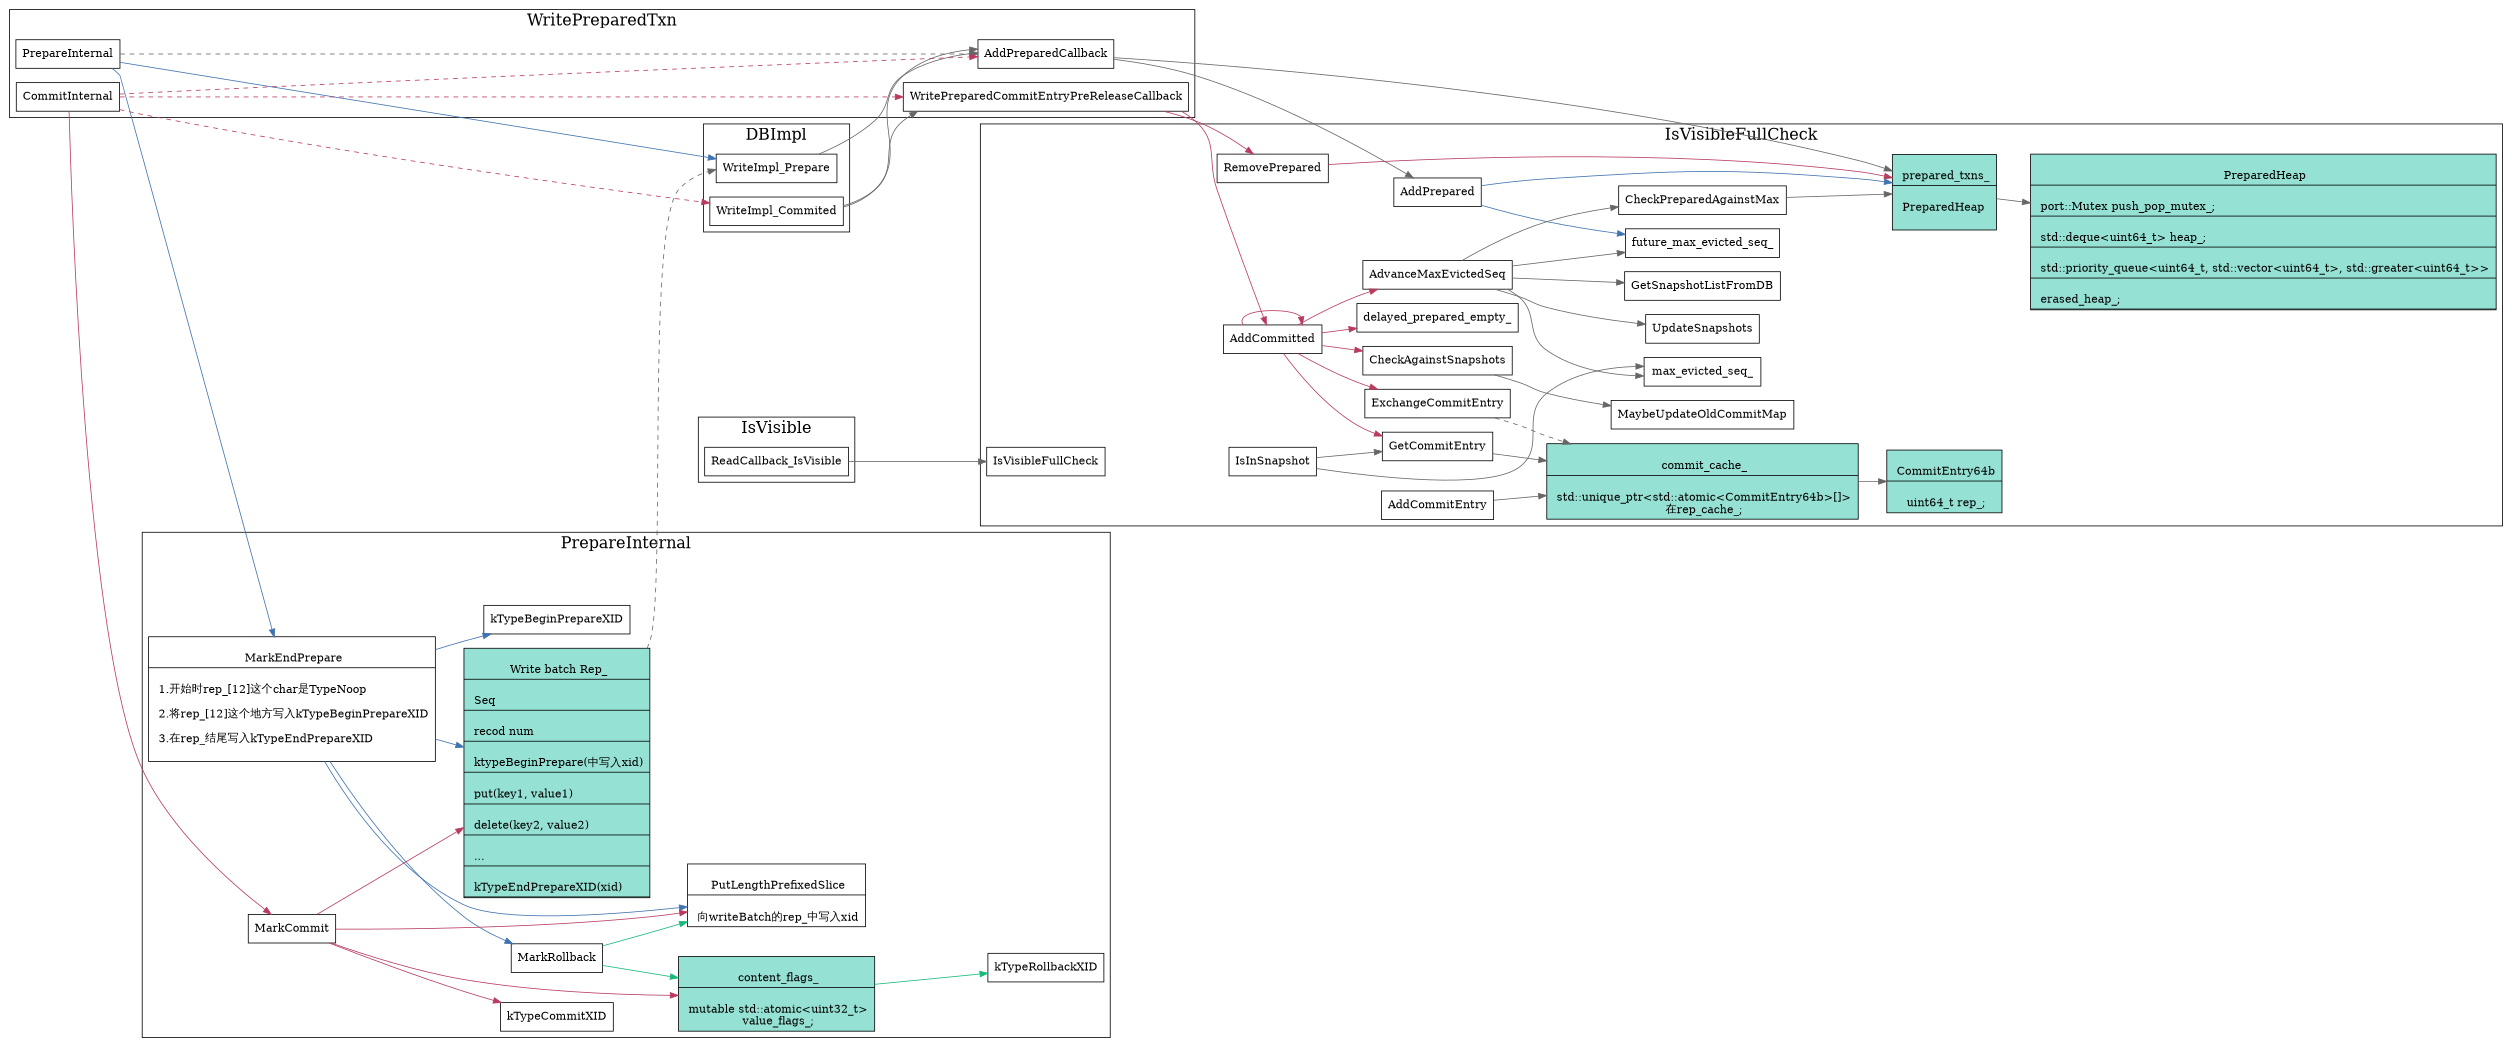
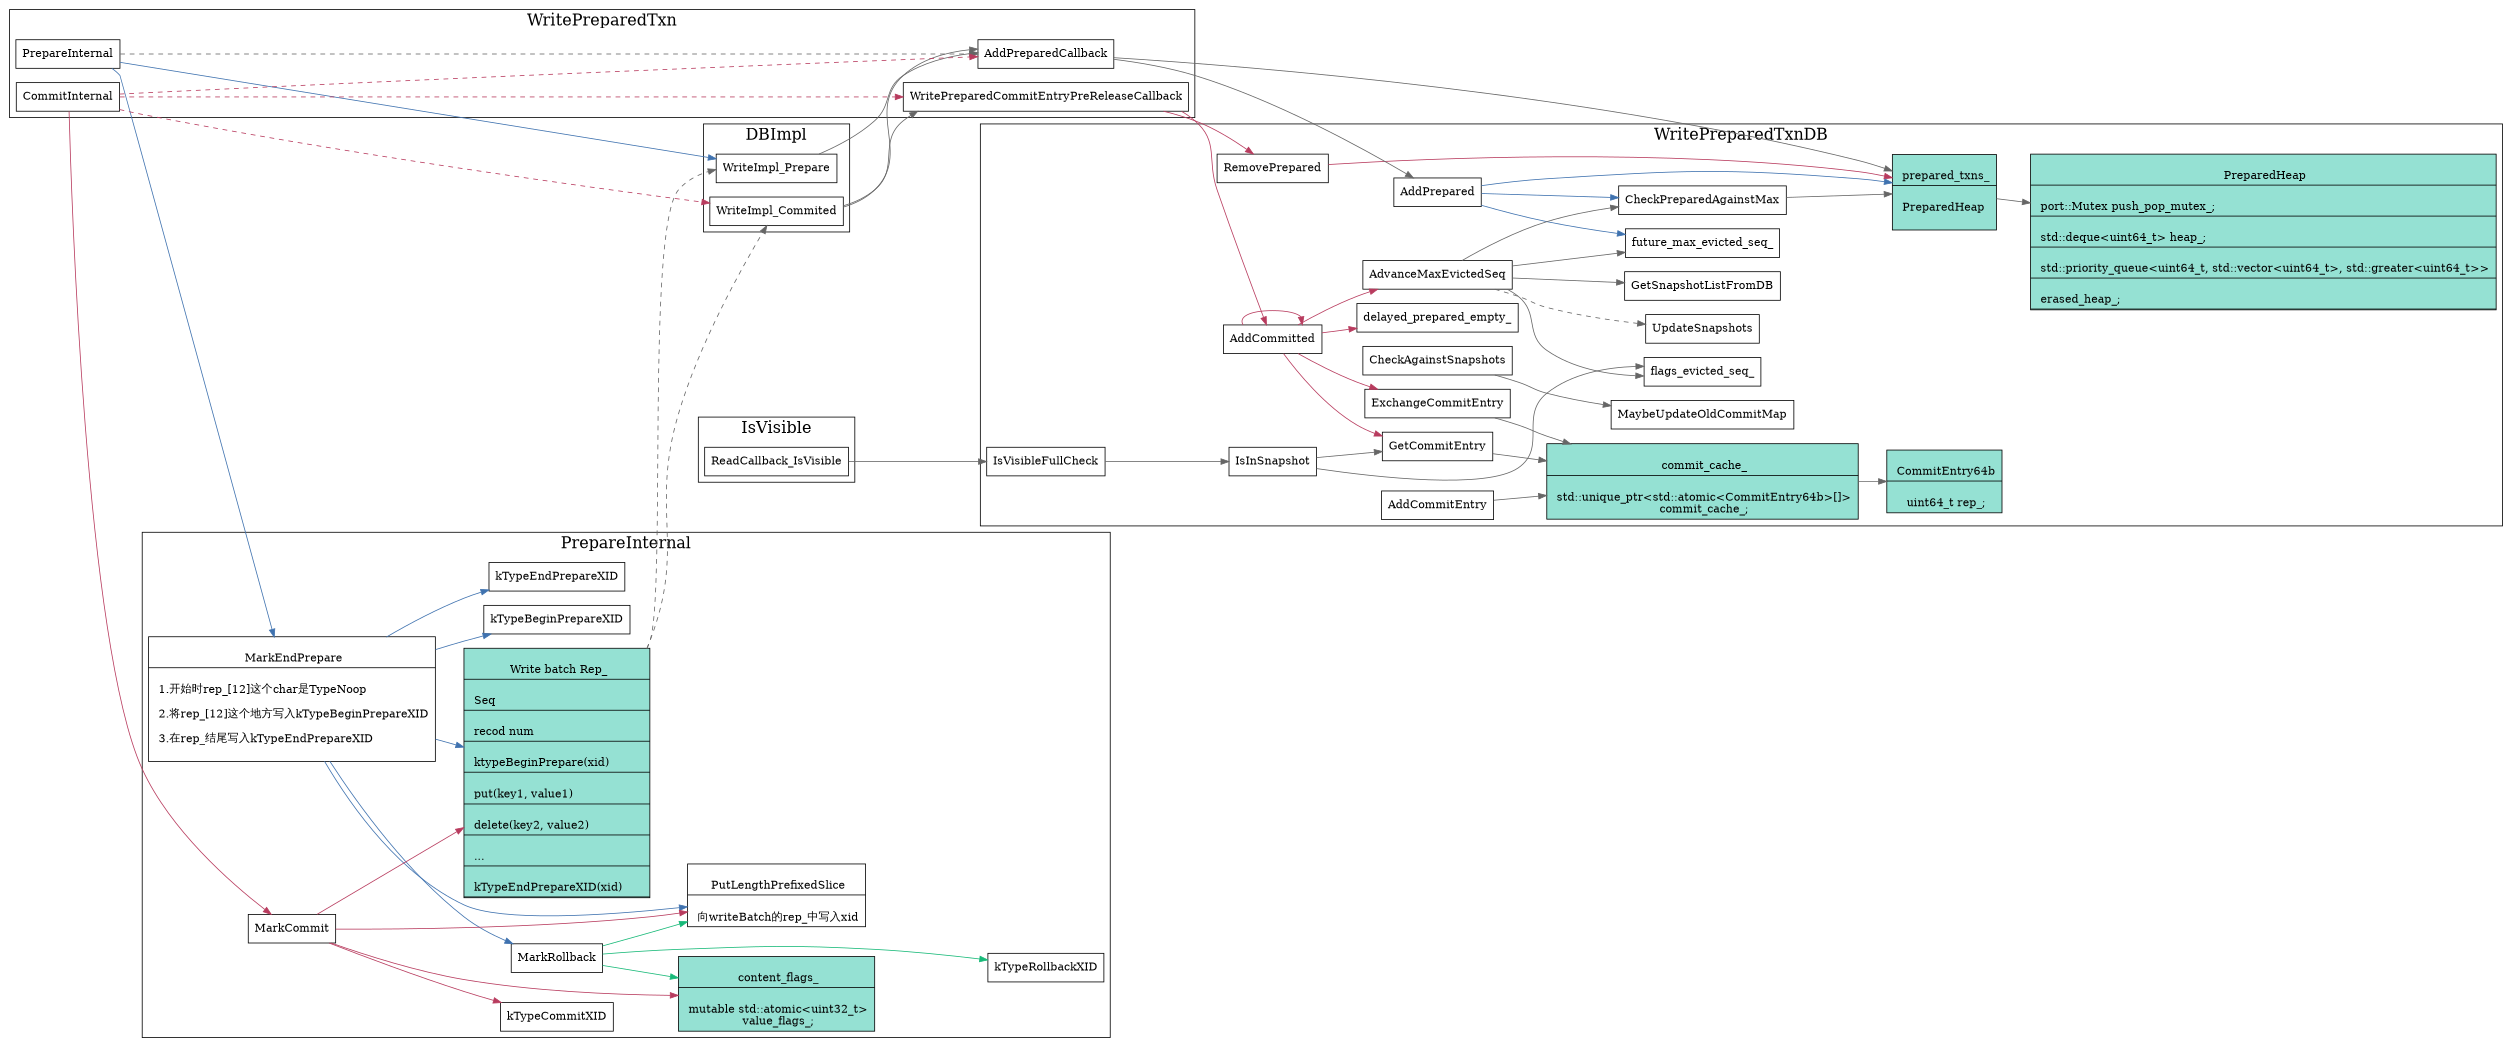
(1741, 136) -> (1741, 136)
none -> (1546, 196)
(1565, 312) -> (1565, 312)
(1338, 348) -> none
(1702, 372) -> (1702, 372)
(1528, 428) -> (1528, 428)
none -> (674, 432)
none -> (1163, 462)
(1702, 509) -> (1702, 509)
none -> (557, 577)
(557, 763) -> (540, 763)
(927, 979) -> (791, 946)
